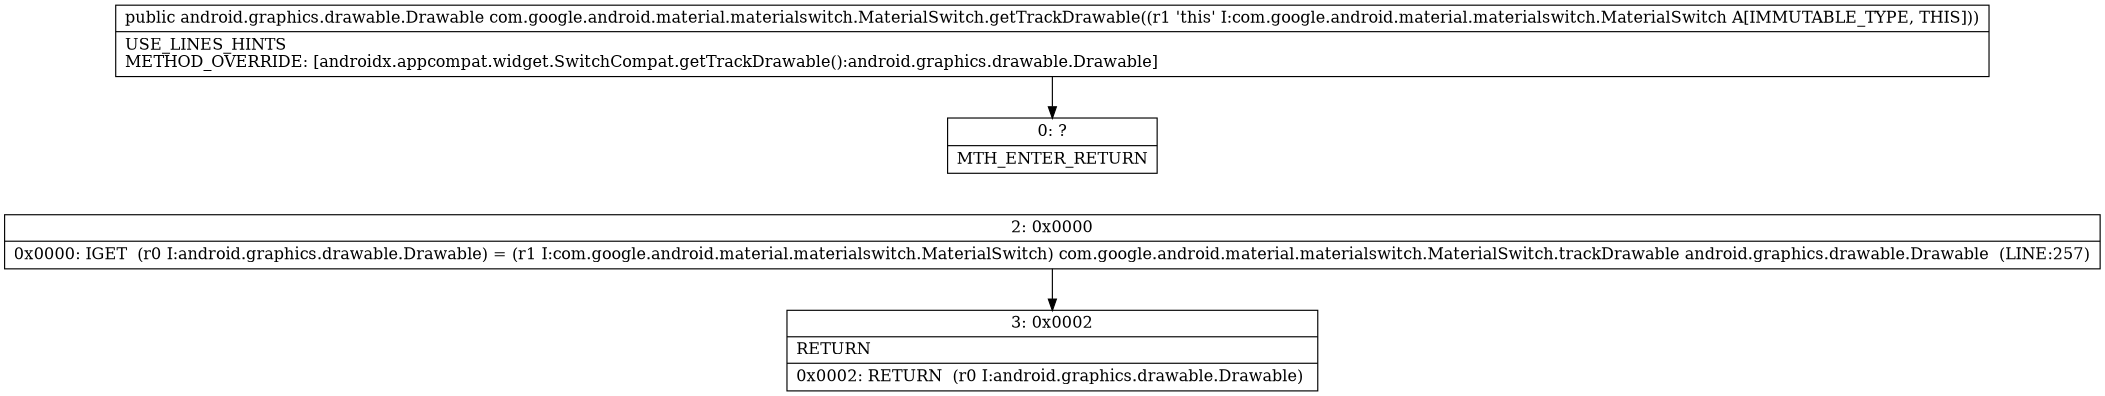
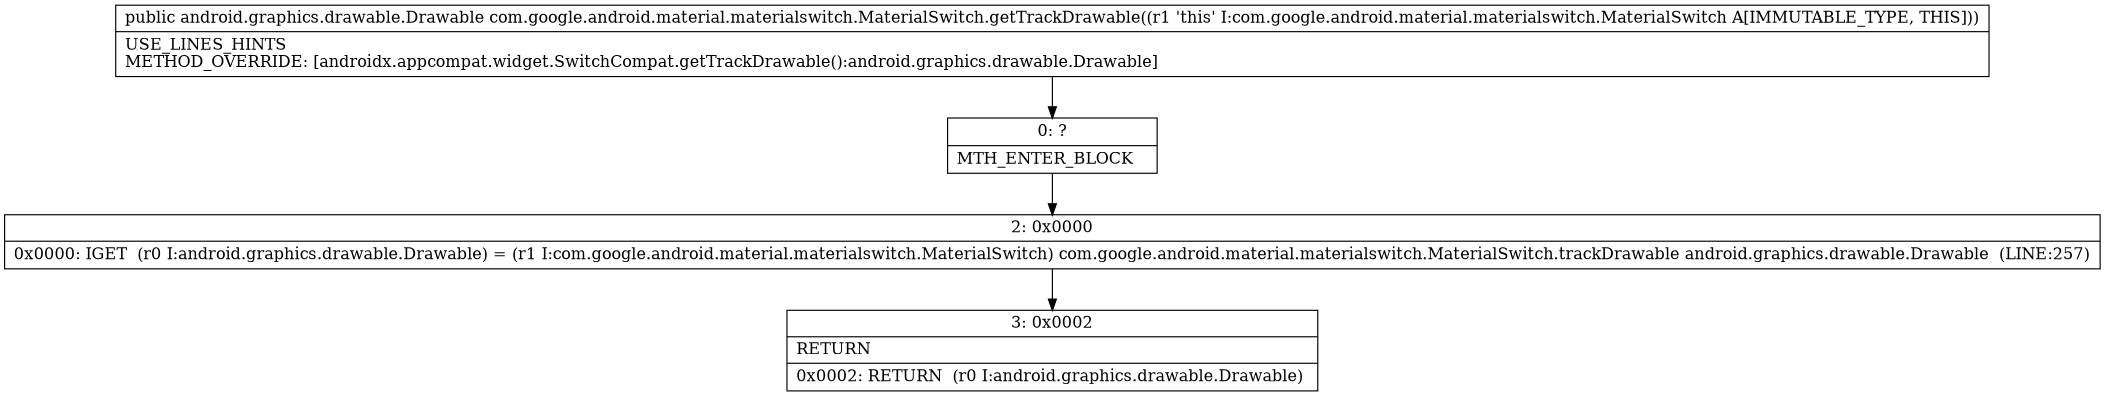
(1052, 159) -> (1045, 159)
none -> (1052, 188)
